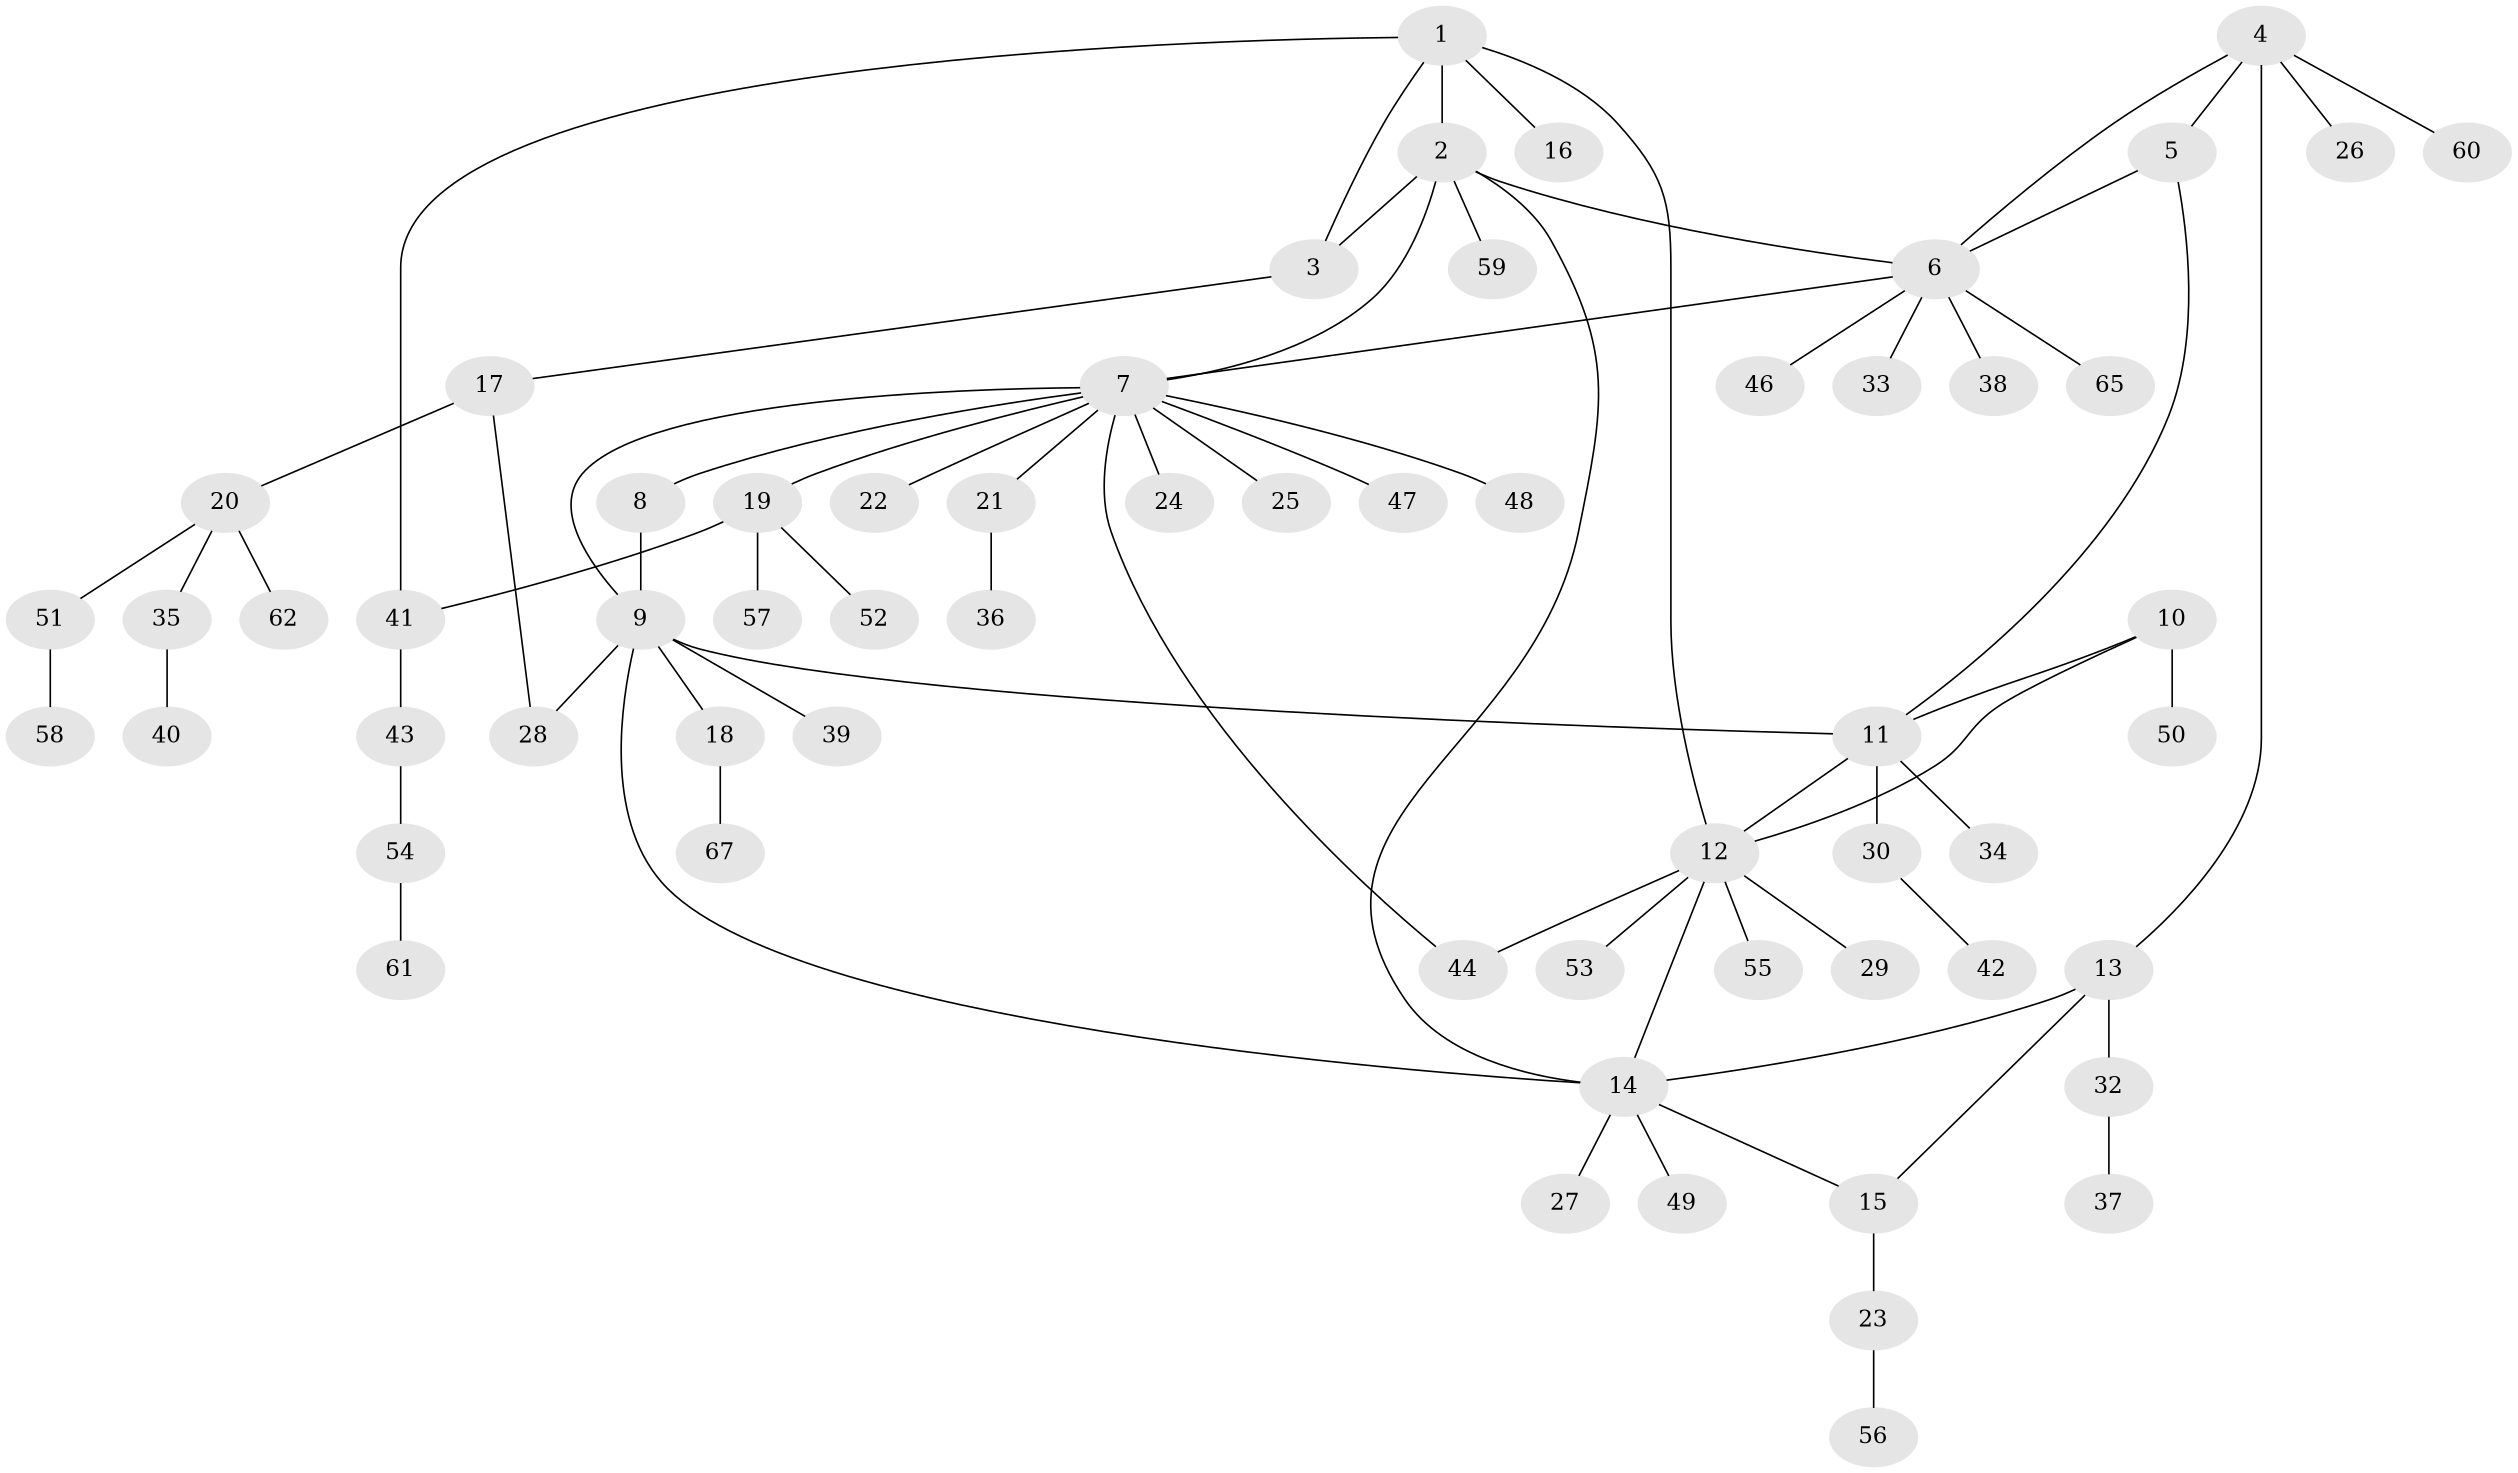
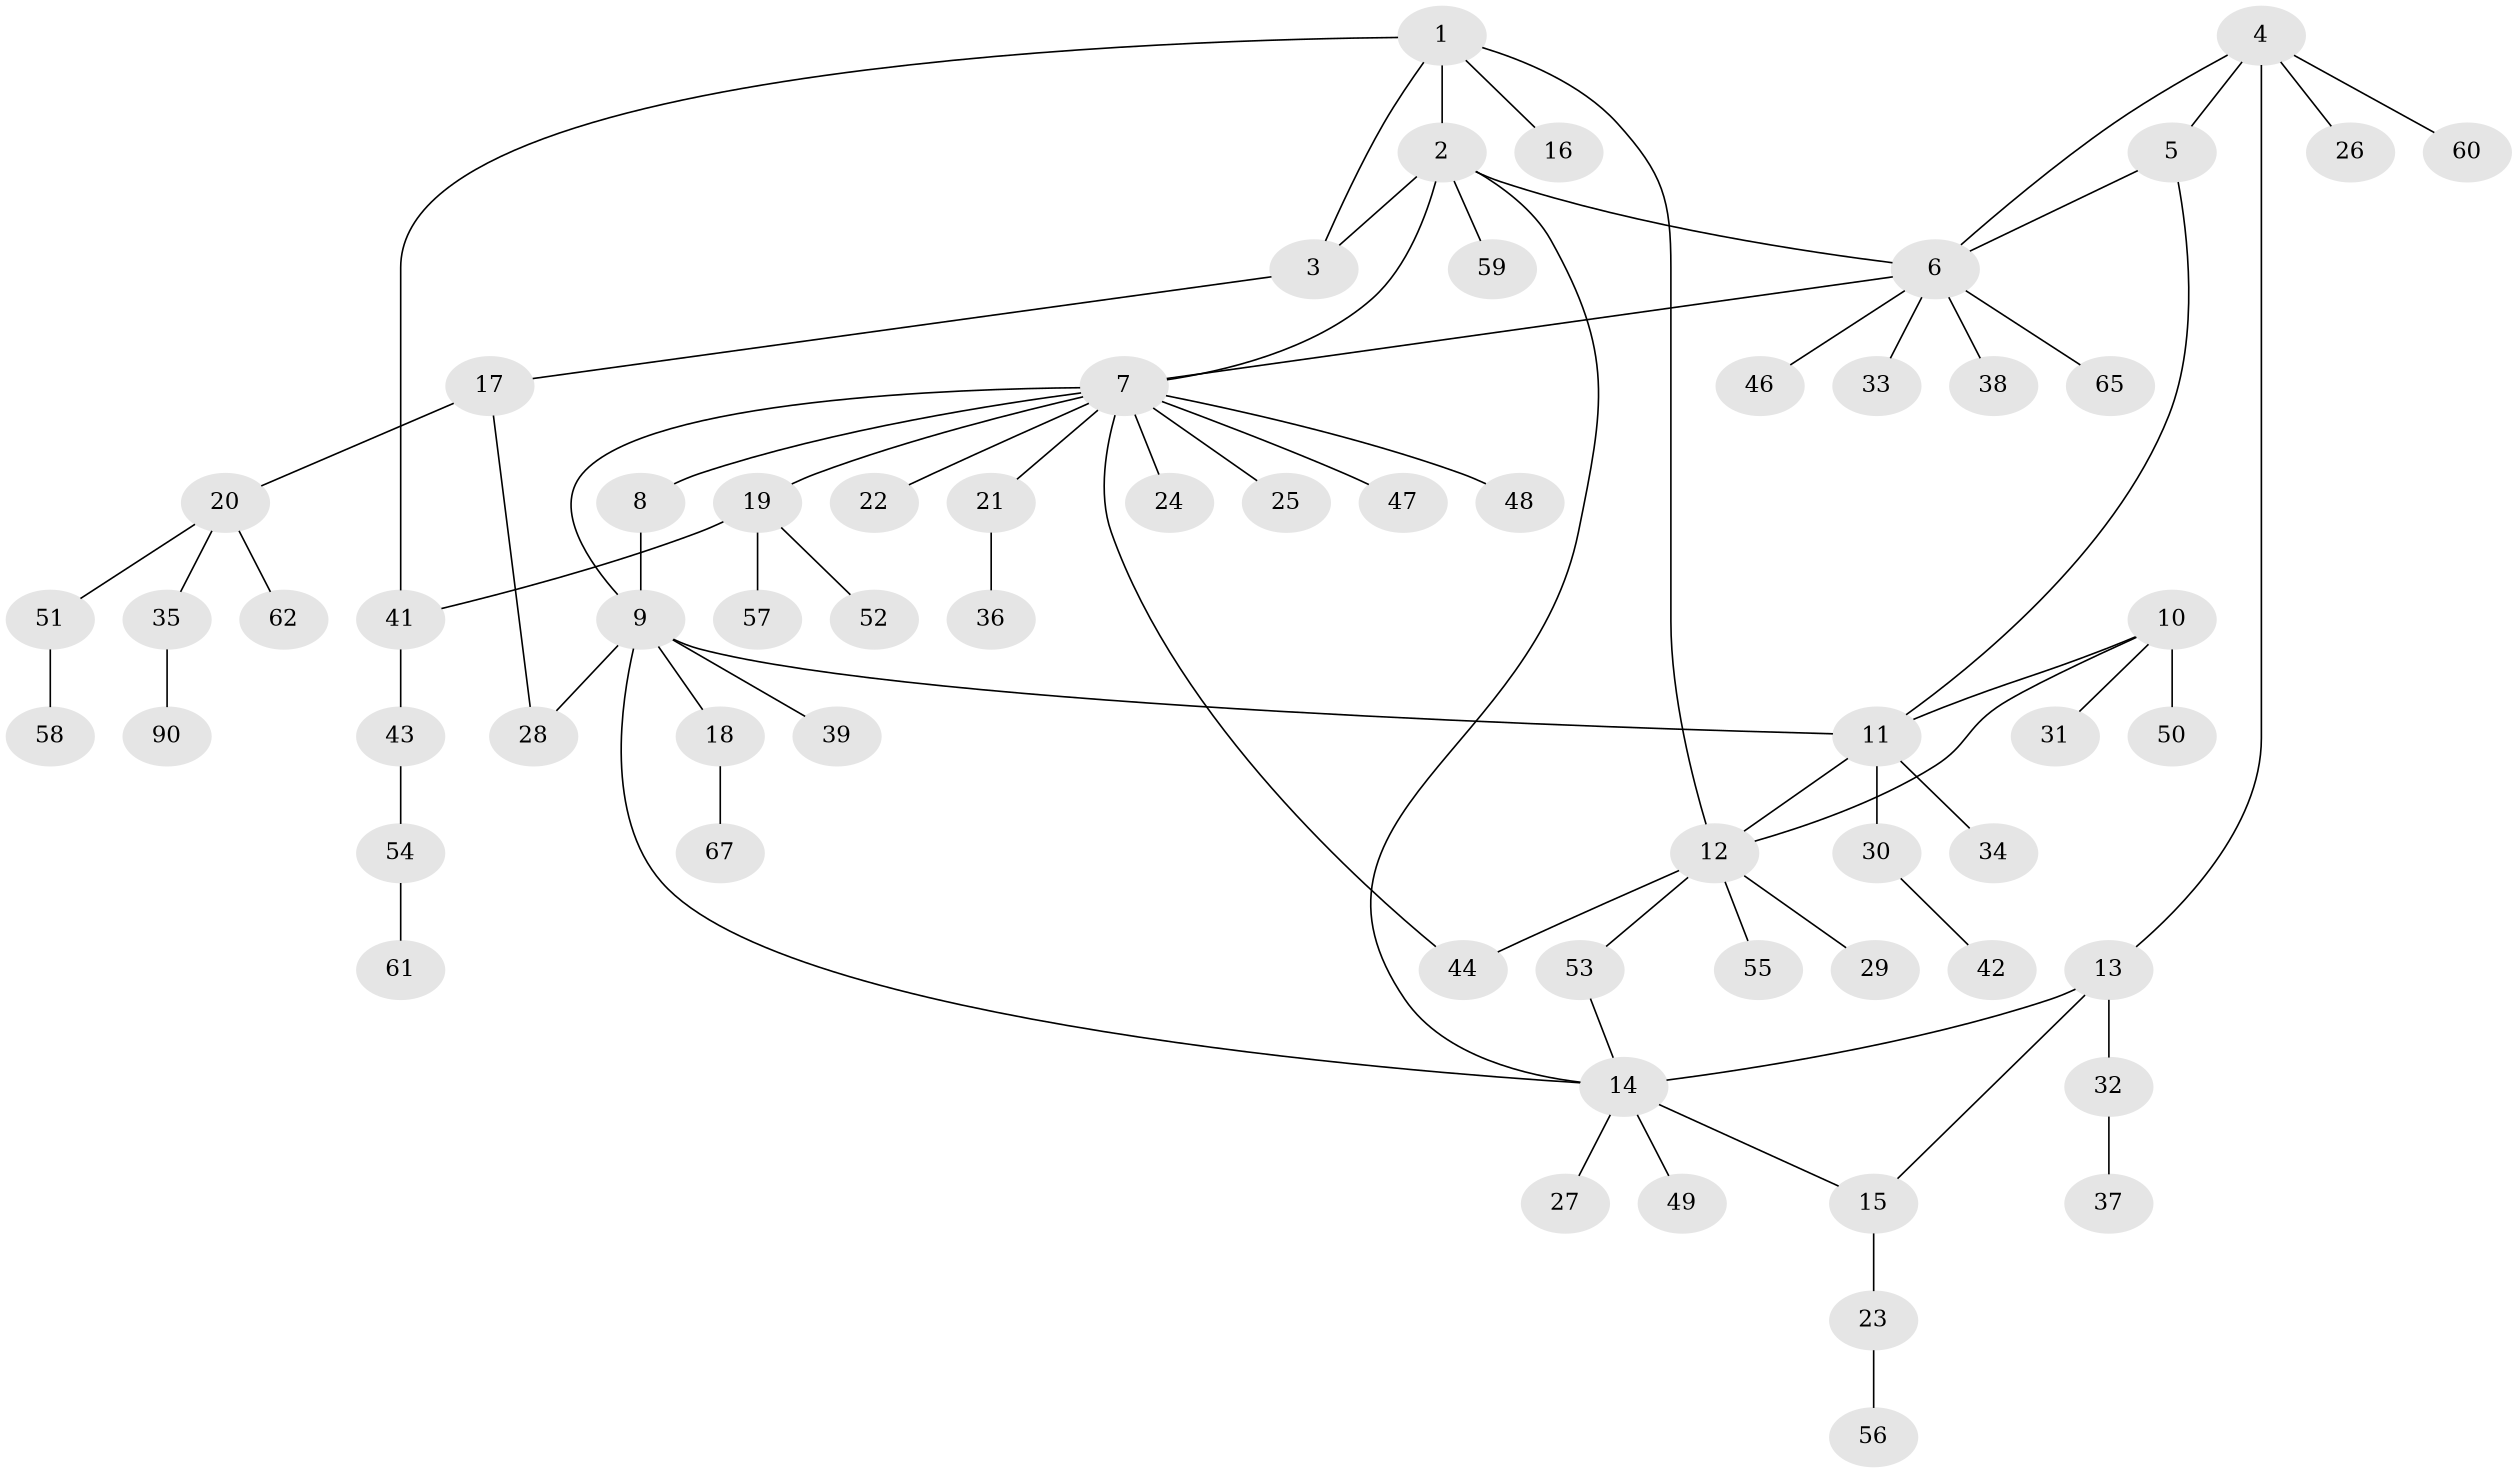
(167, 736) -> (167, 736)
none -> (2055, 736)
(1669, 970) -> (1602, 1028)
